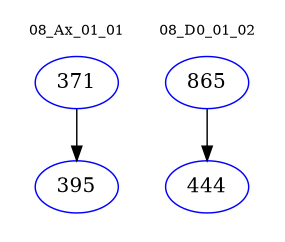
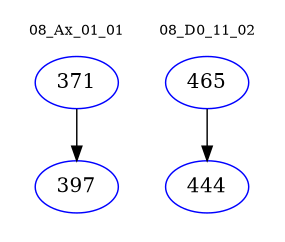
(208, 31) -> (208, 31)
(207, 83) -> (207, 83)
(77, 187) -> (77, 187)
